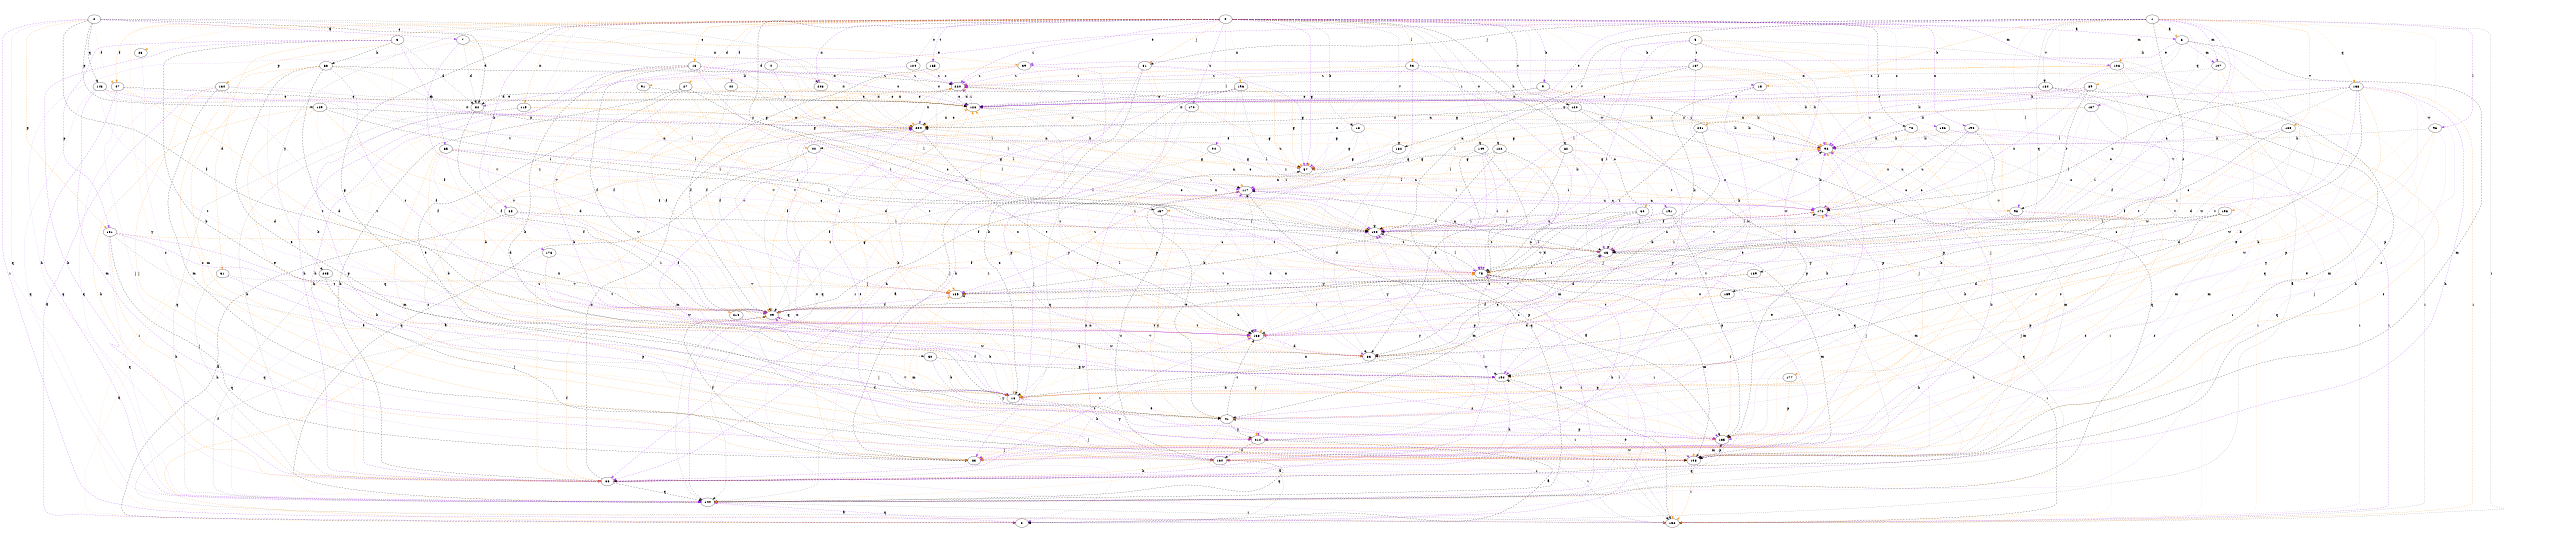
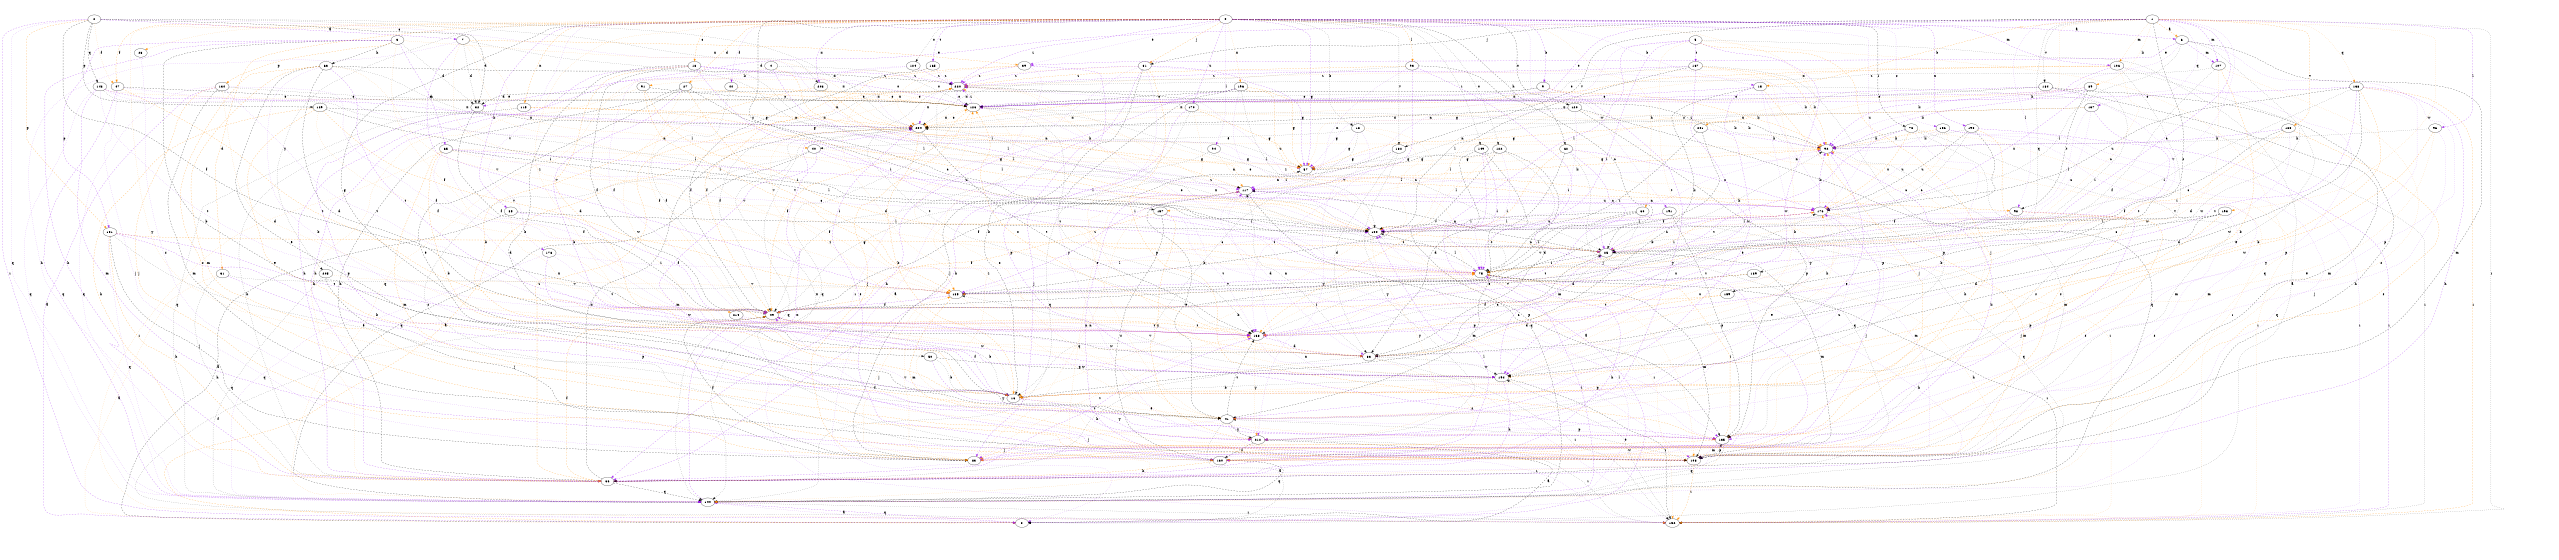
(1790, 378) -> none
